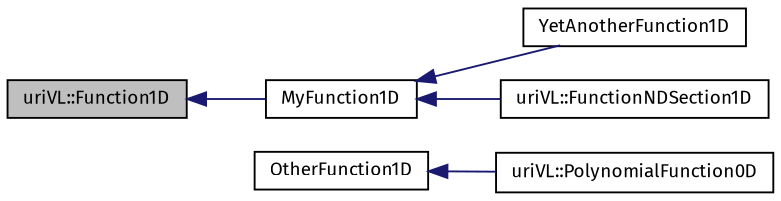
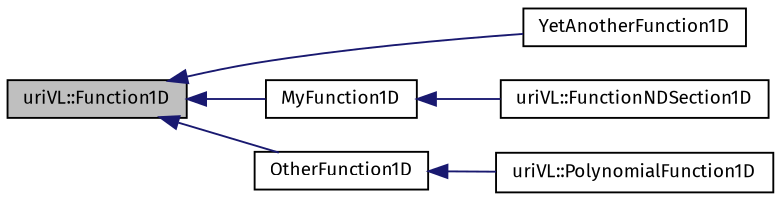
(498, 61) -> (354, 50)
none -> (229, 138)
(635, 173) -> (635, 173)
